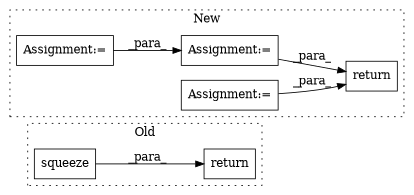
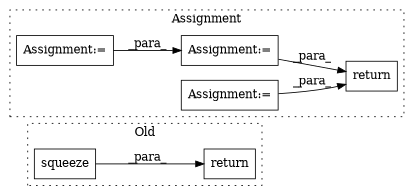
(207, 19) -> (207, 19)
